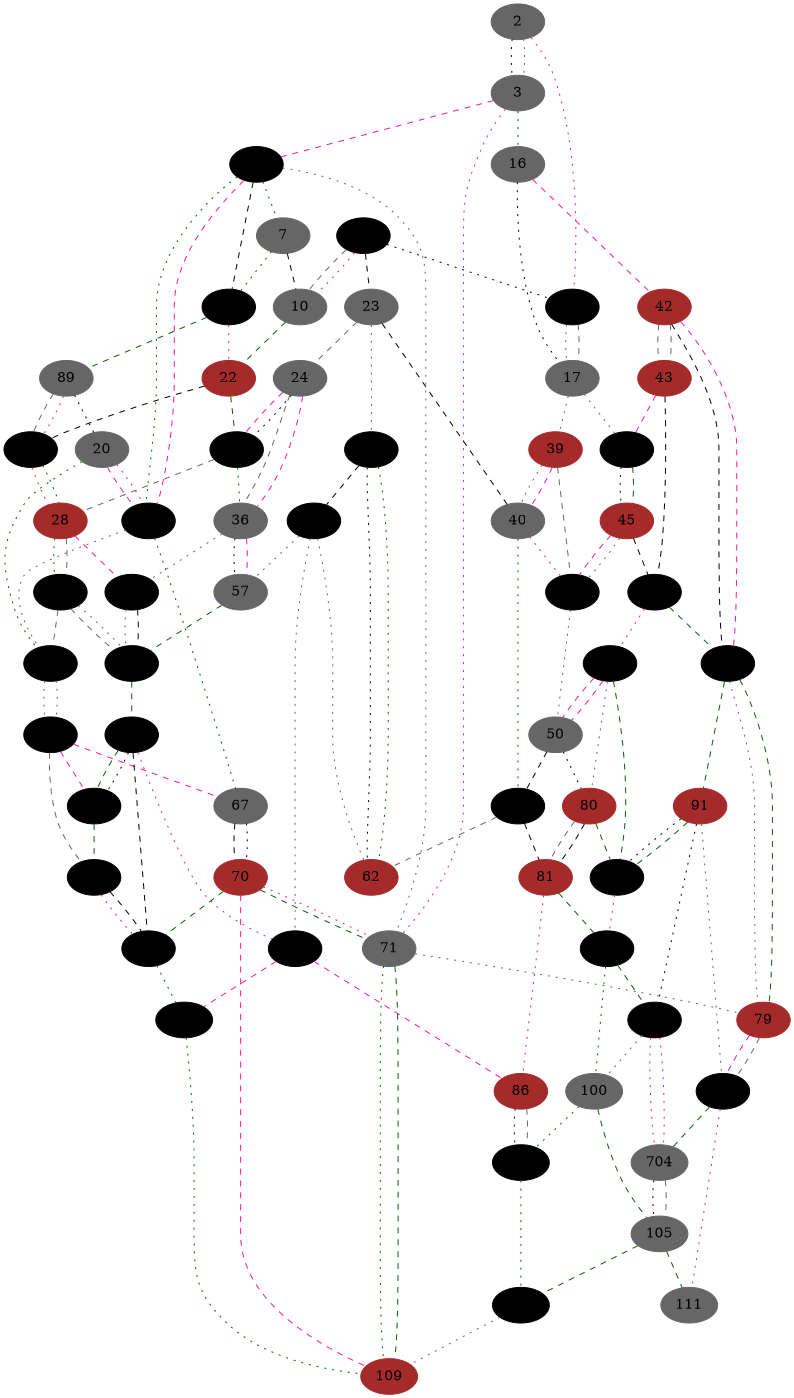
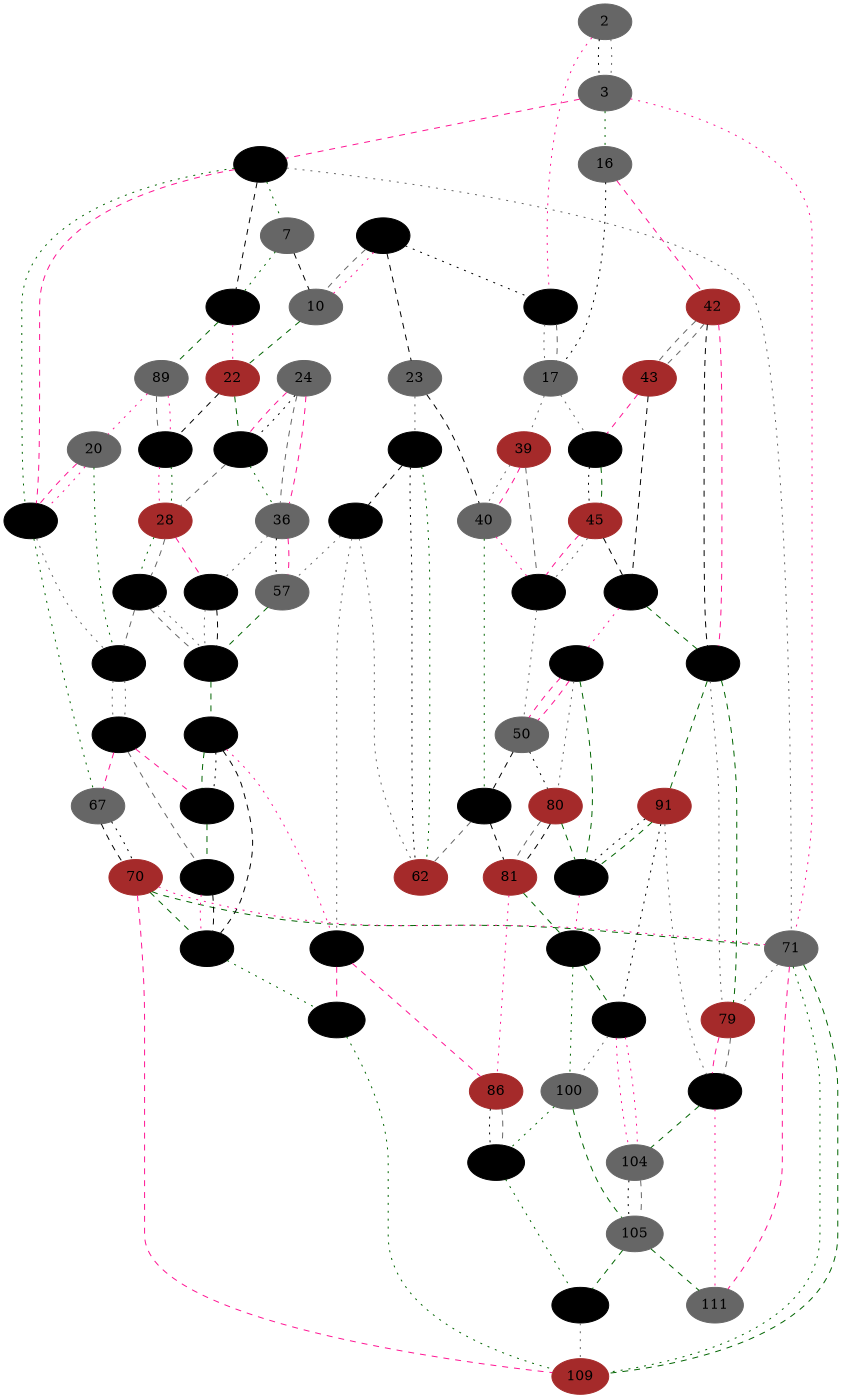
(336, 343) -> none
(84, 414) -> (128, 414)
none -> (782, 1134)
(660, 1163) -> (635, 1163)
